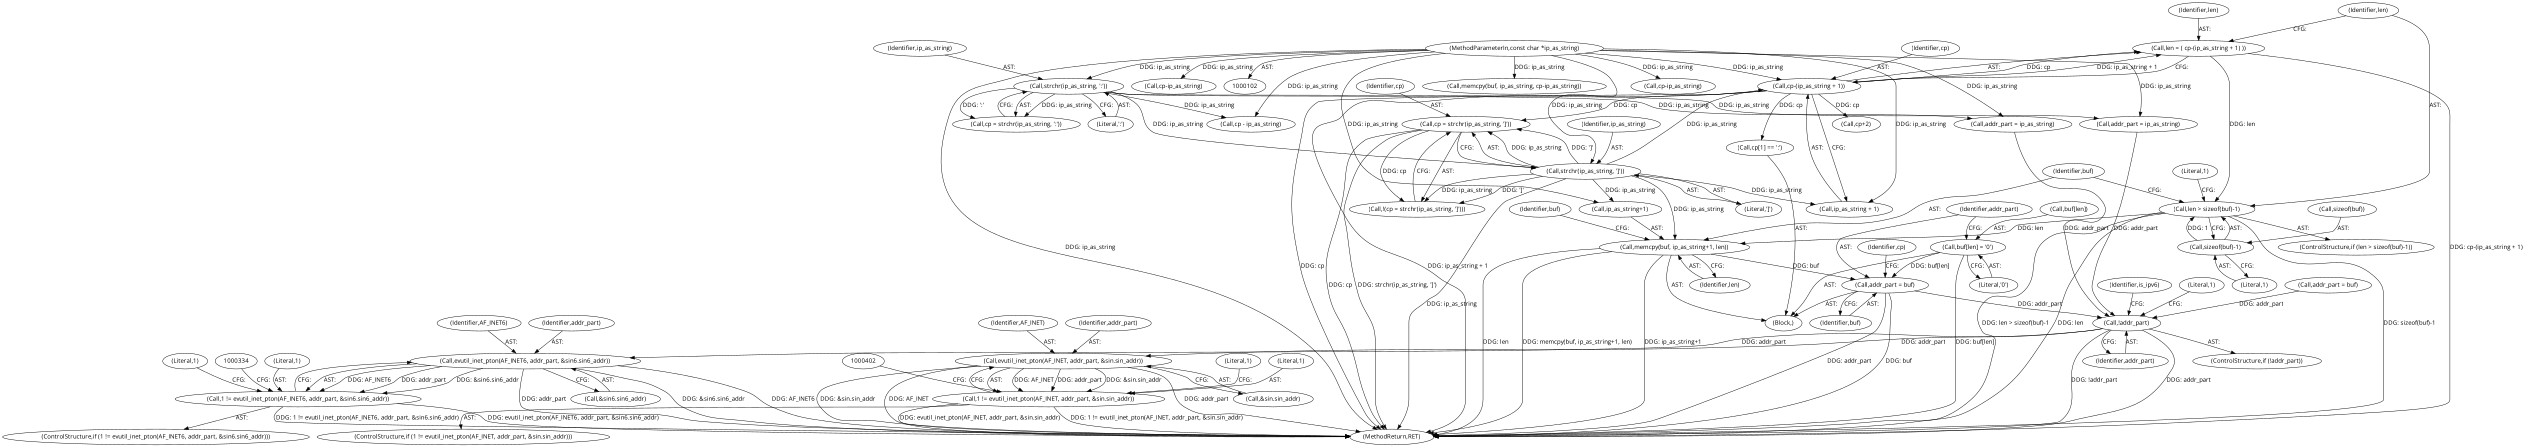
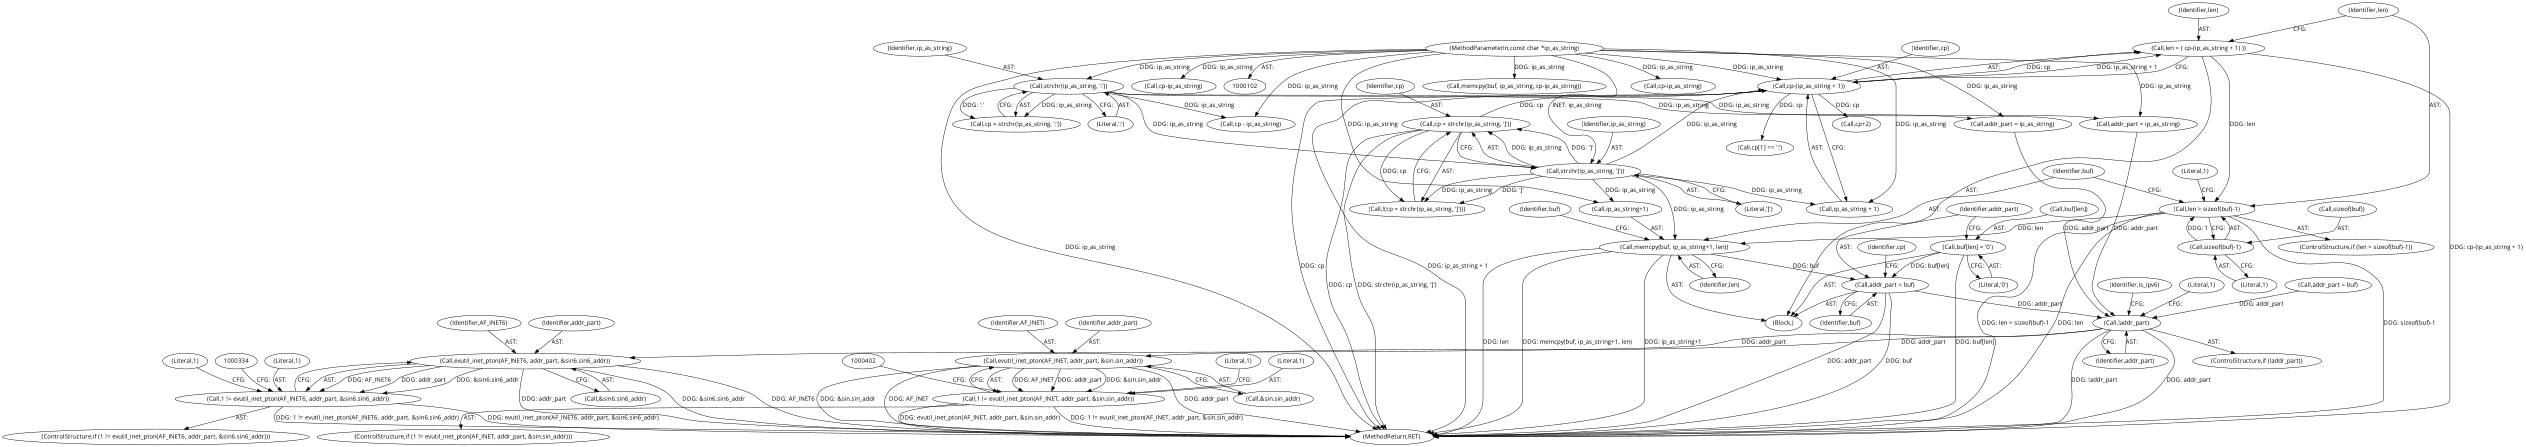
(1577, 105) -> (1577, 105)
(1609, 105) -> (1620, 96)
(1720, 190) -> (1720, 190)
(1795, 230) -> (2011, 171)
(1453, 275) -> none
